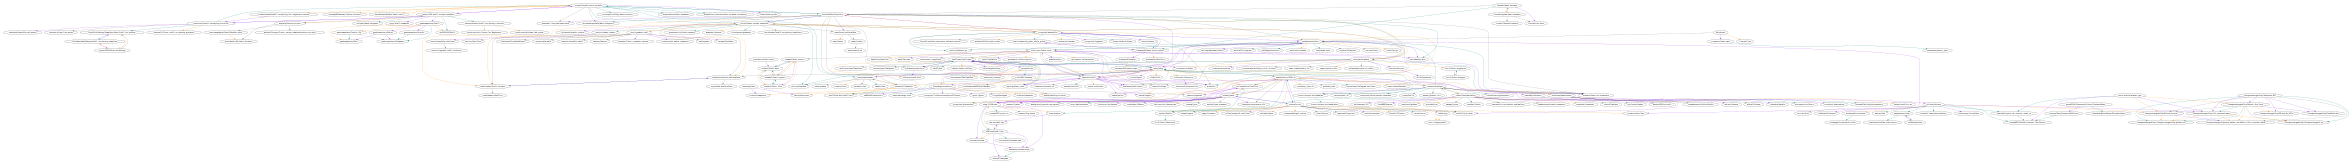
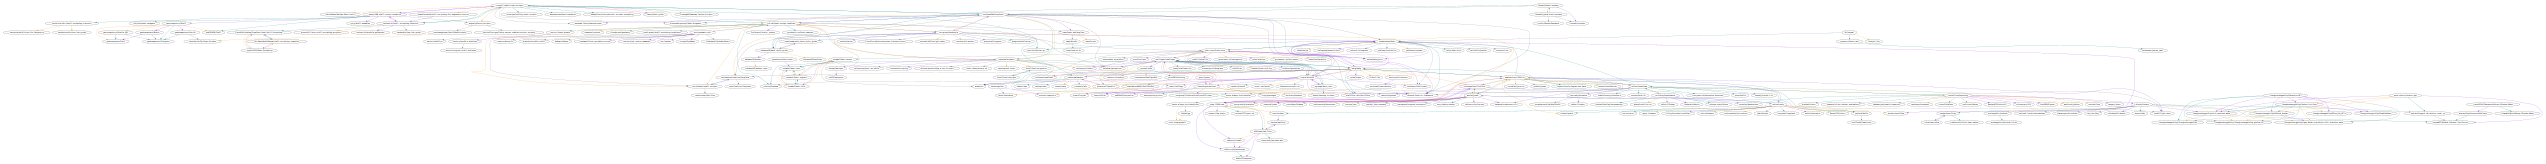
none -> (480, 15)
(256, 29) -> (193, 37)
(851, 68) -> (1182, 68)
(1006, 80) -> (1101, 77)
(961, 91) -> (1205, 81)
